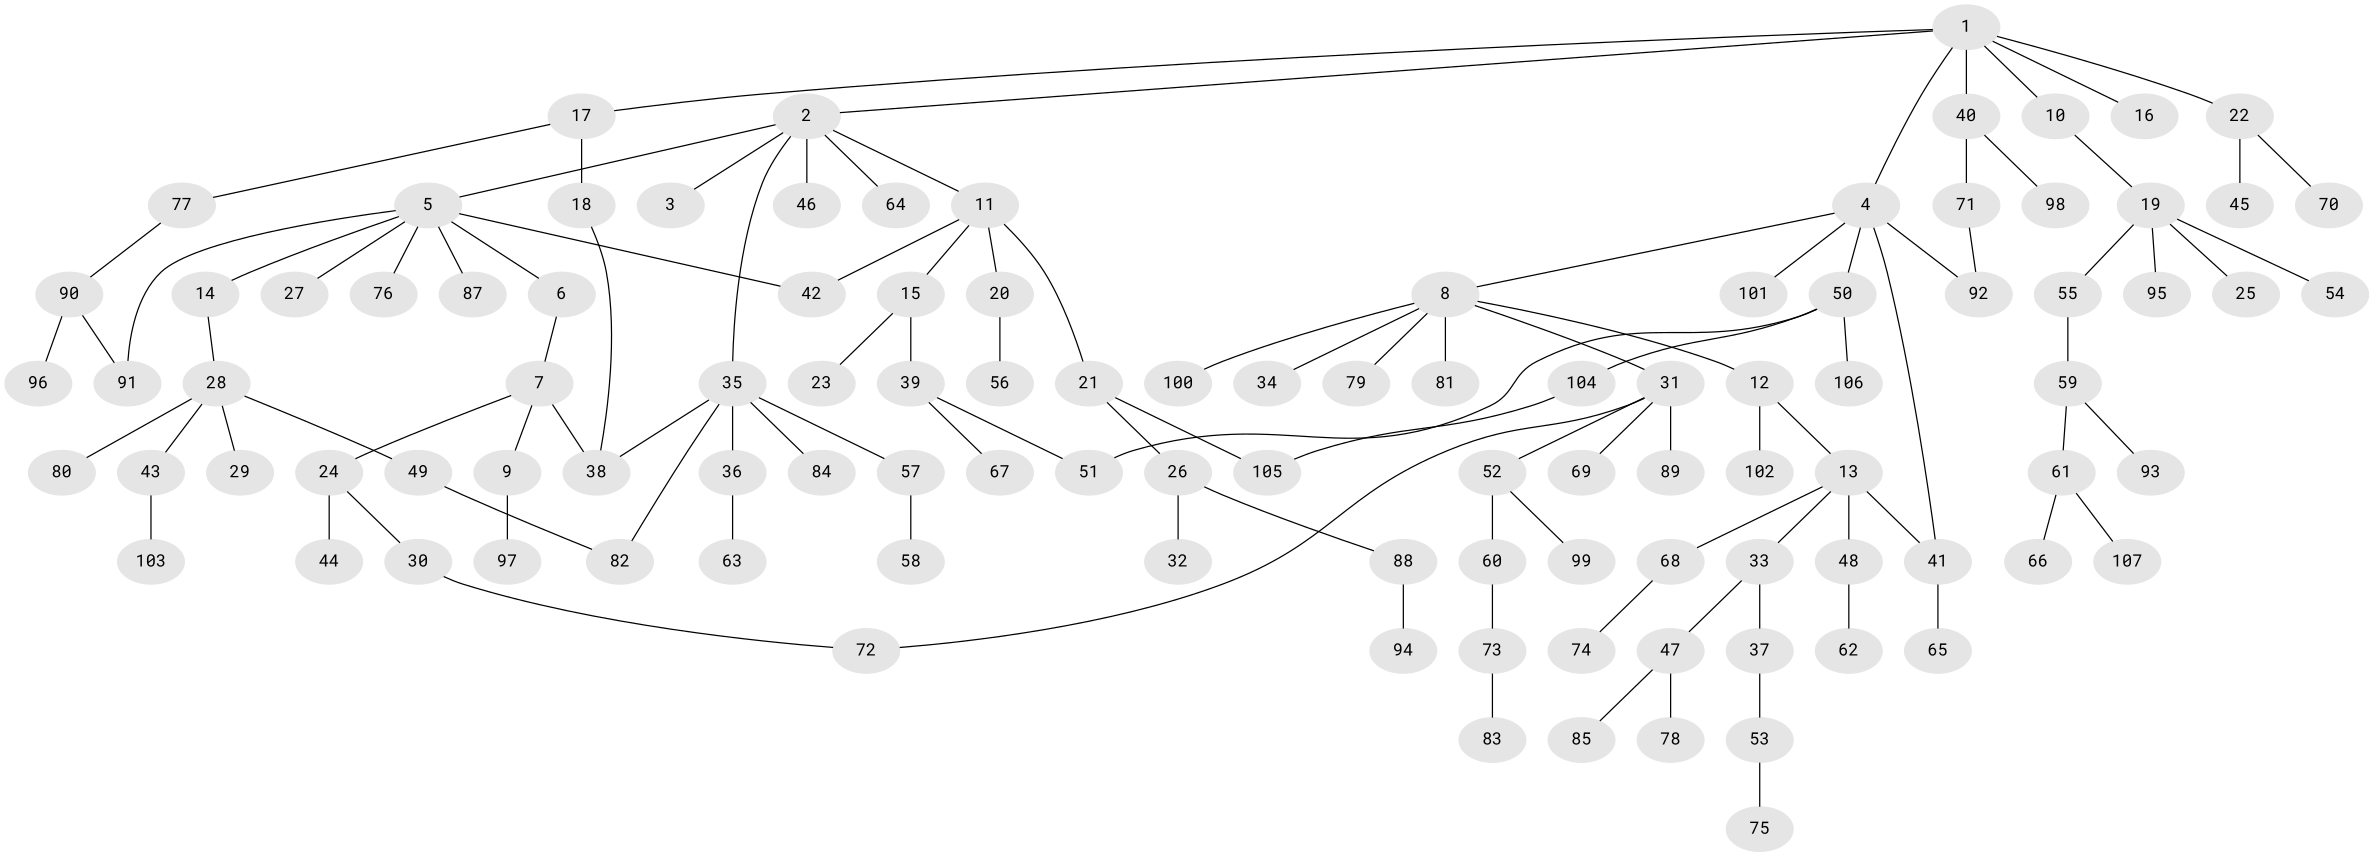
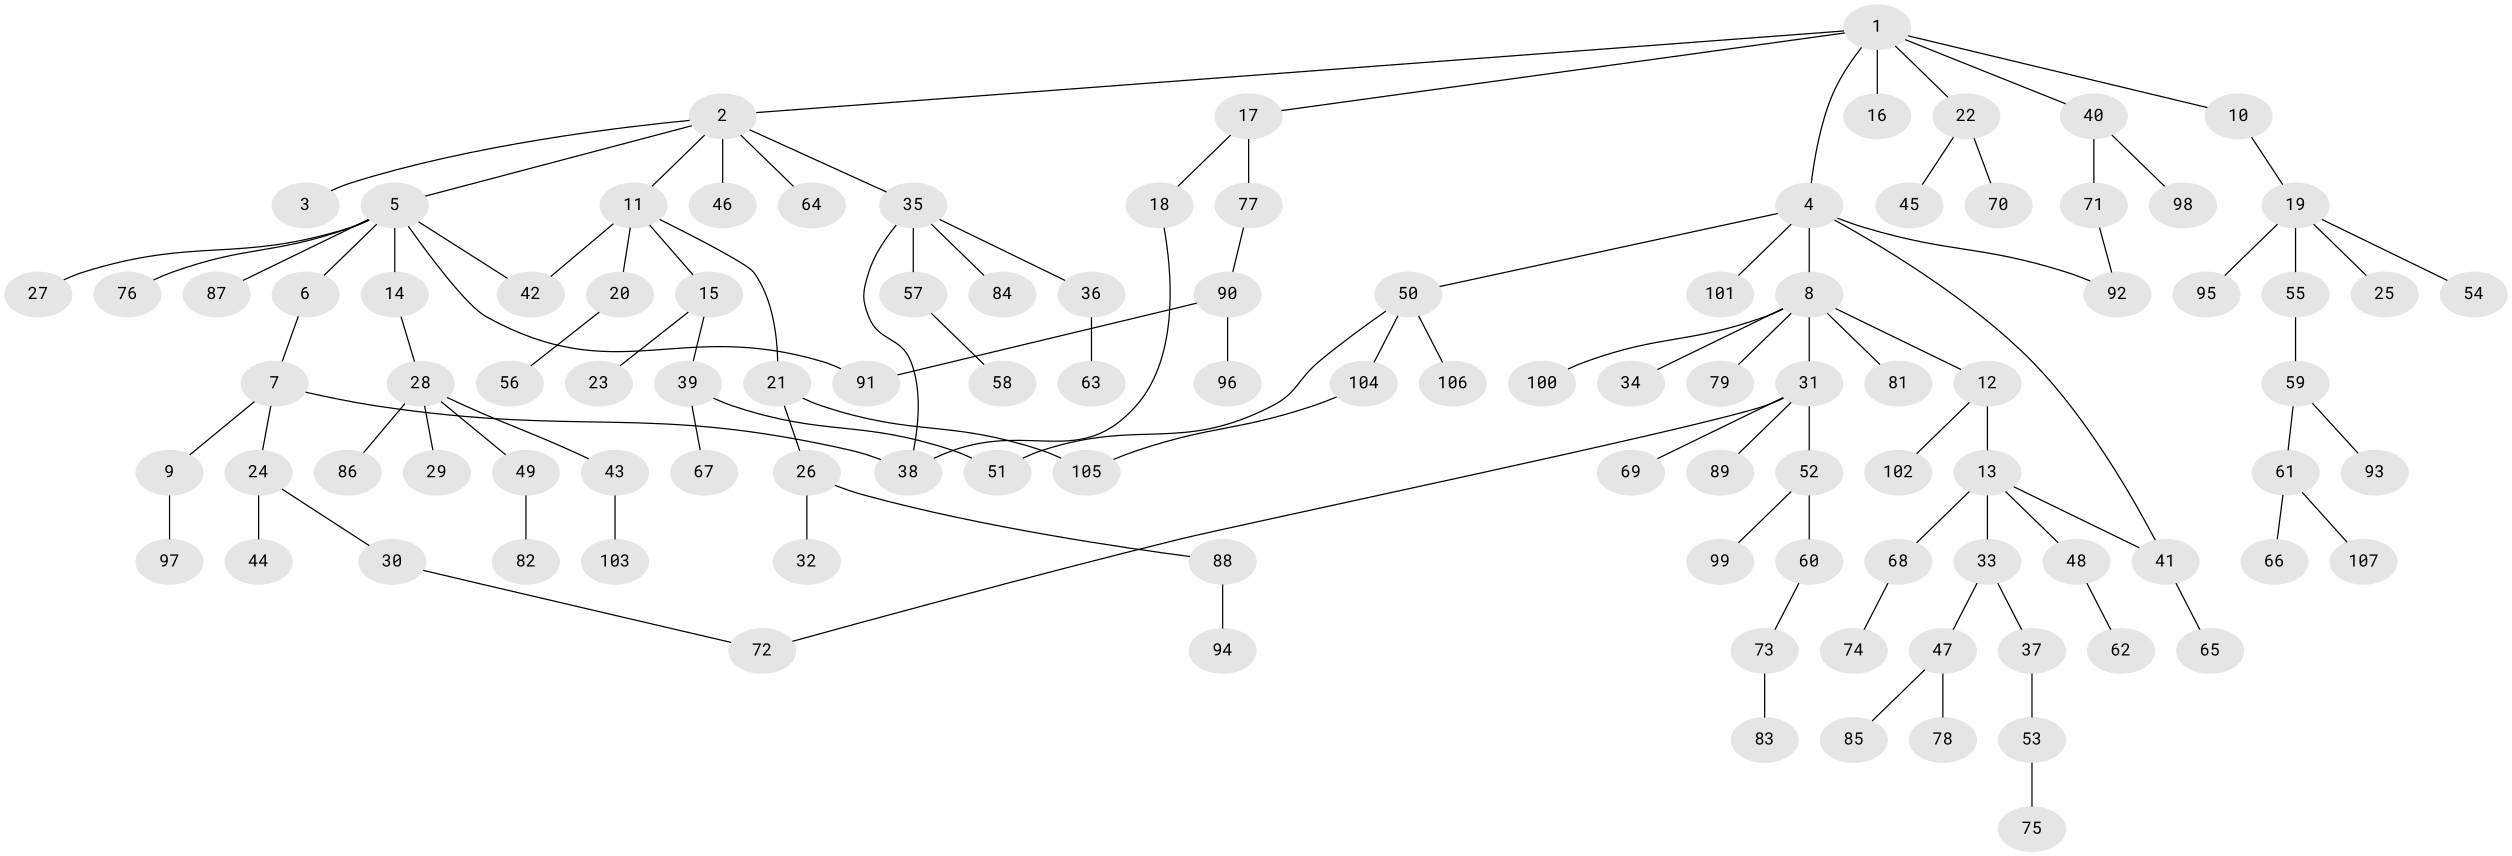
(674, 472) -> none
(62, 473) -> (348, 473)
